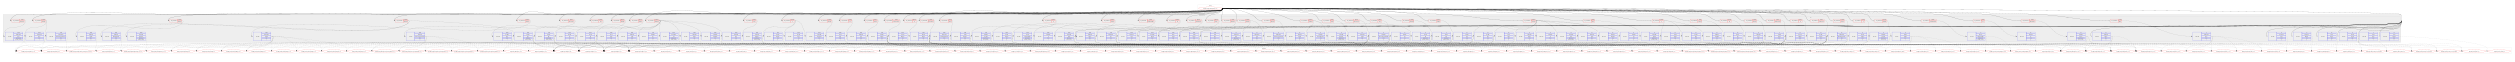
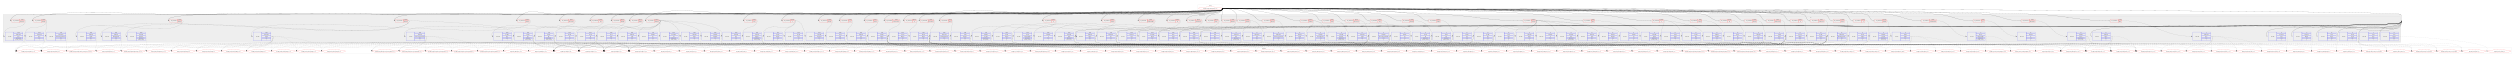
(359, 51) -> none
